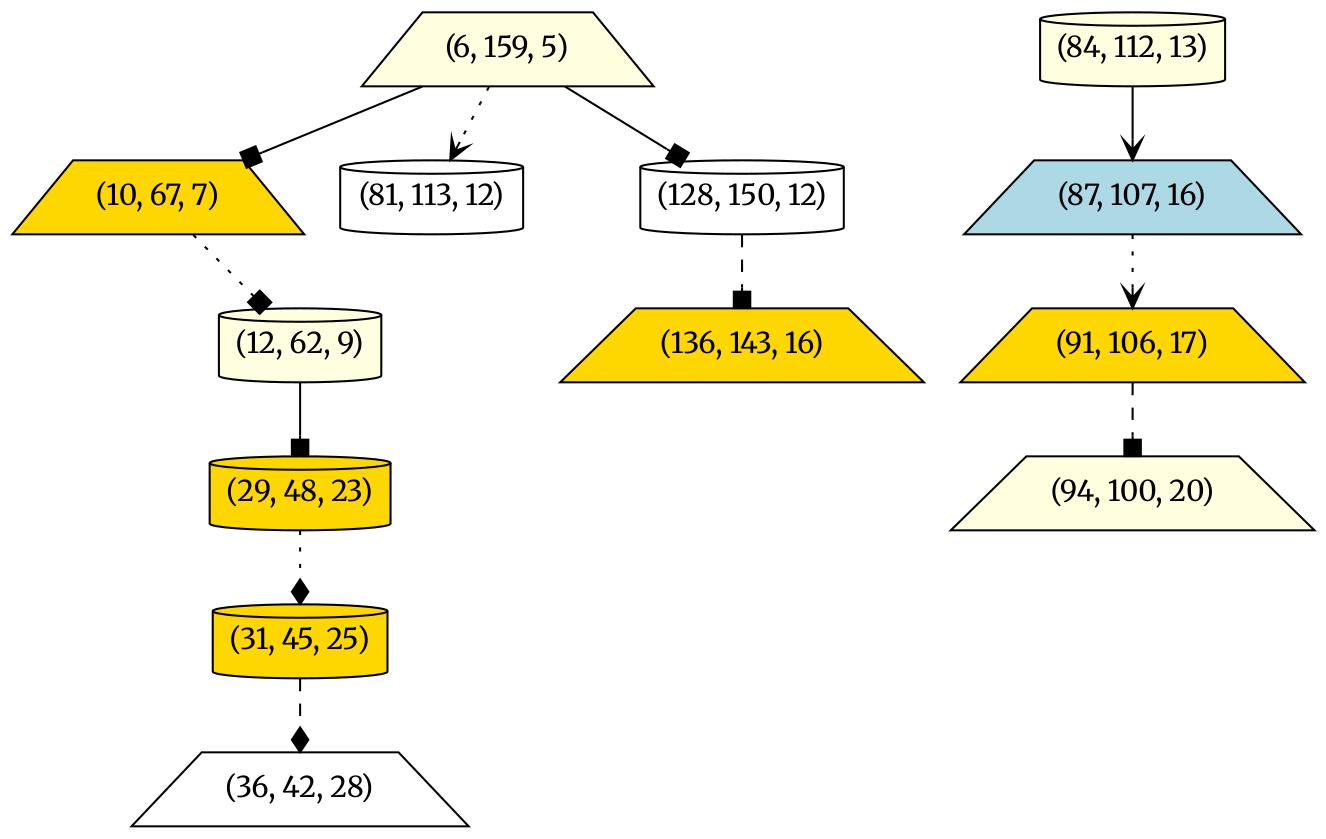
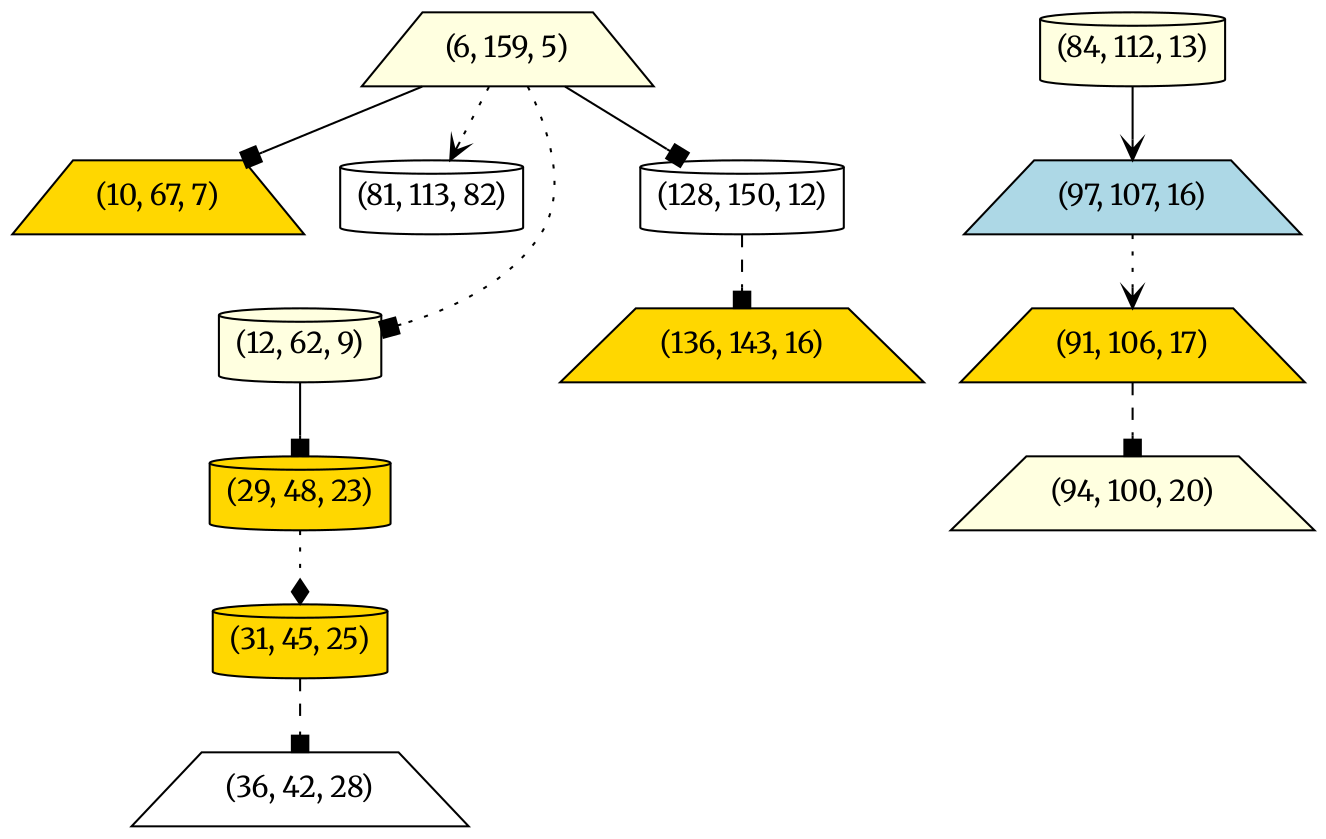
(432, 197) -> (432, 197)
(1133, 197) -> (1133, 197)
(222, 264) -> (536, 240)
(300, 703) -> (300, 703)
